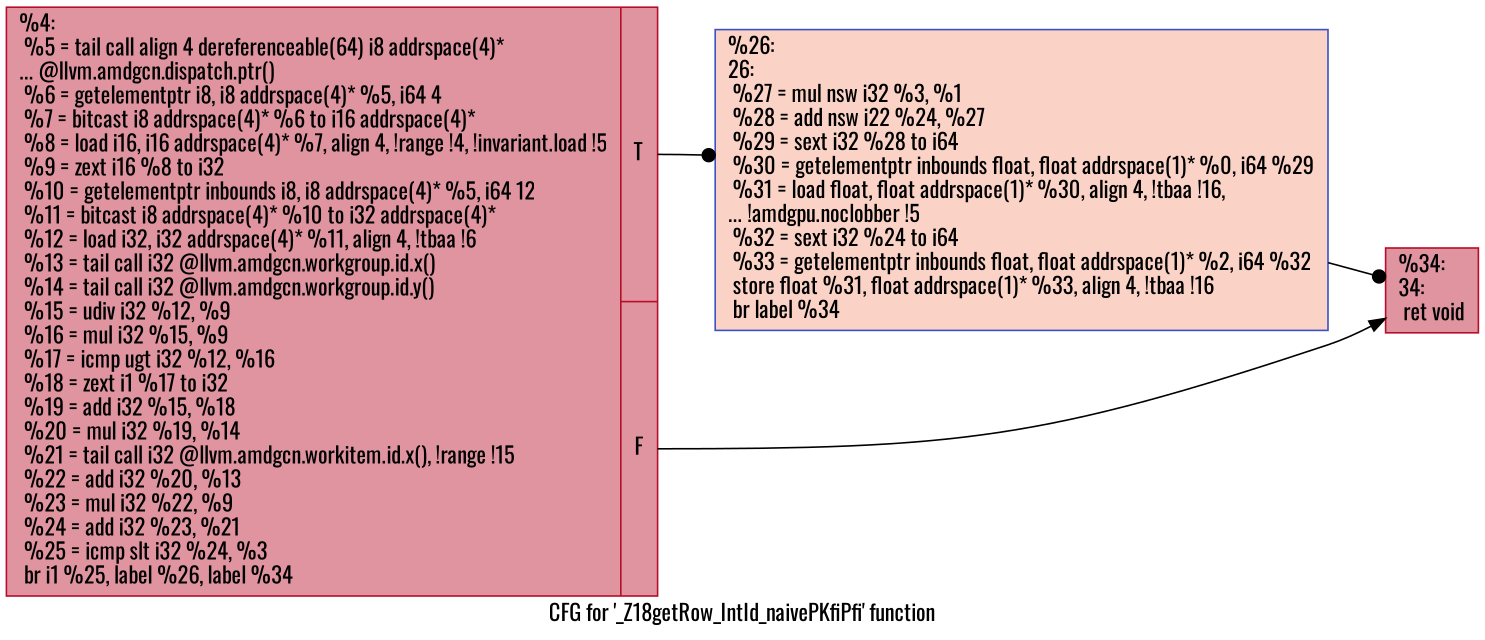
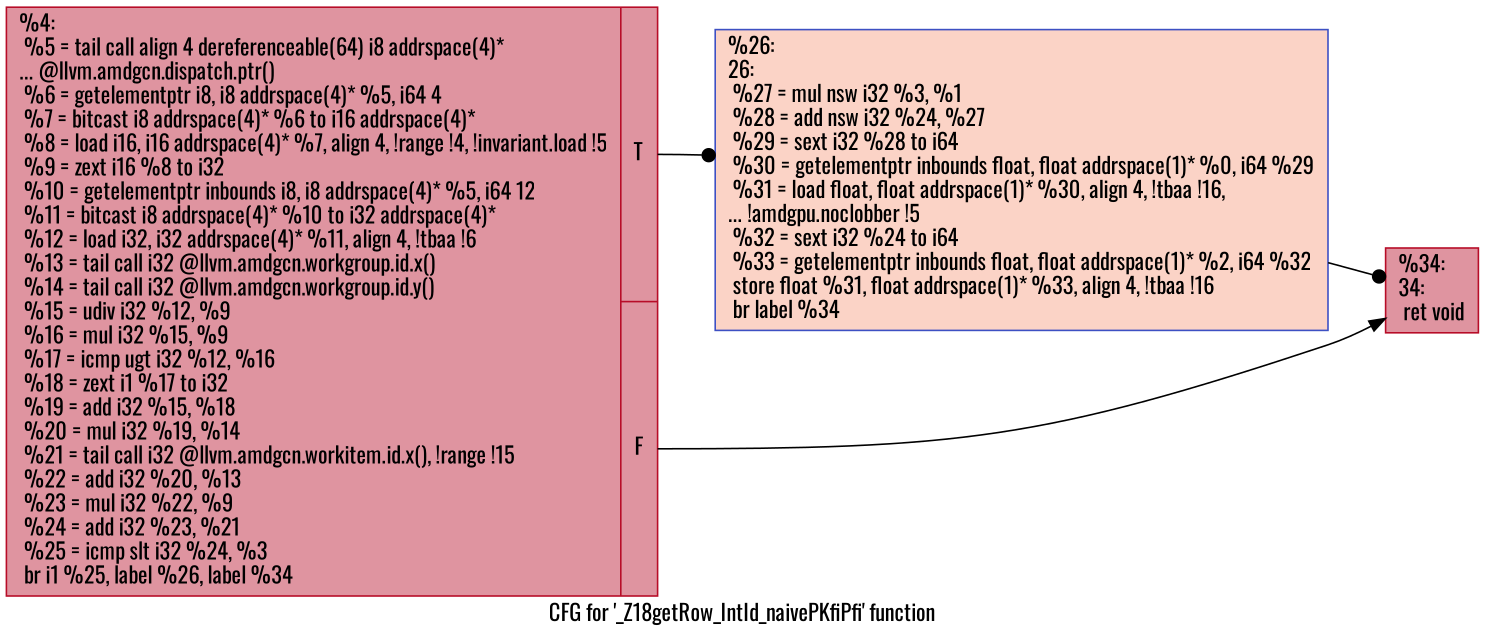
(857, 119) -> (857, 119)
